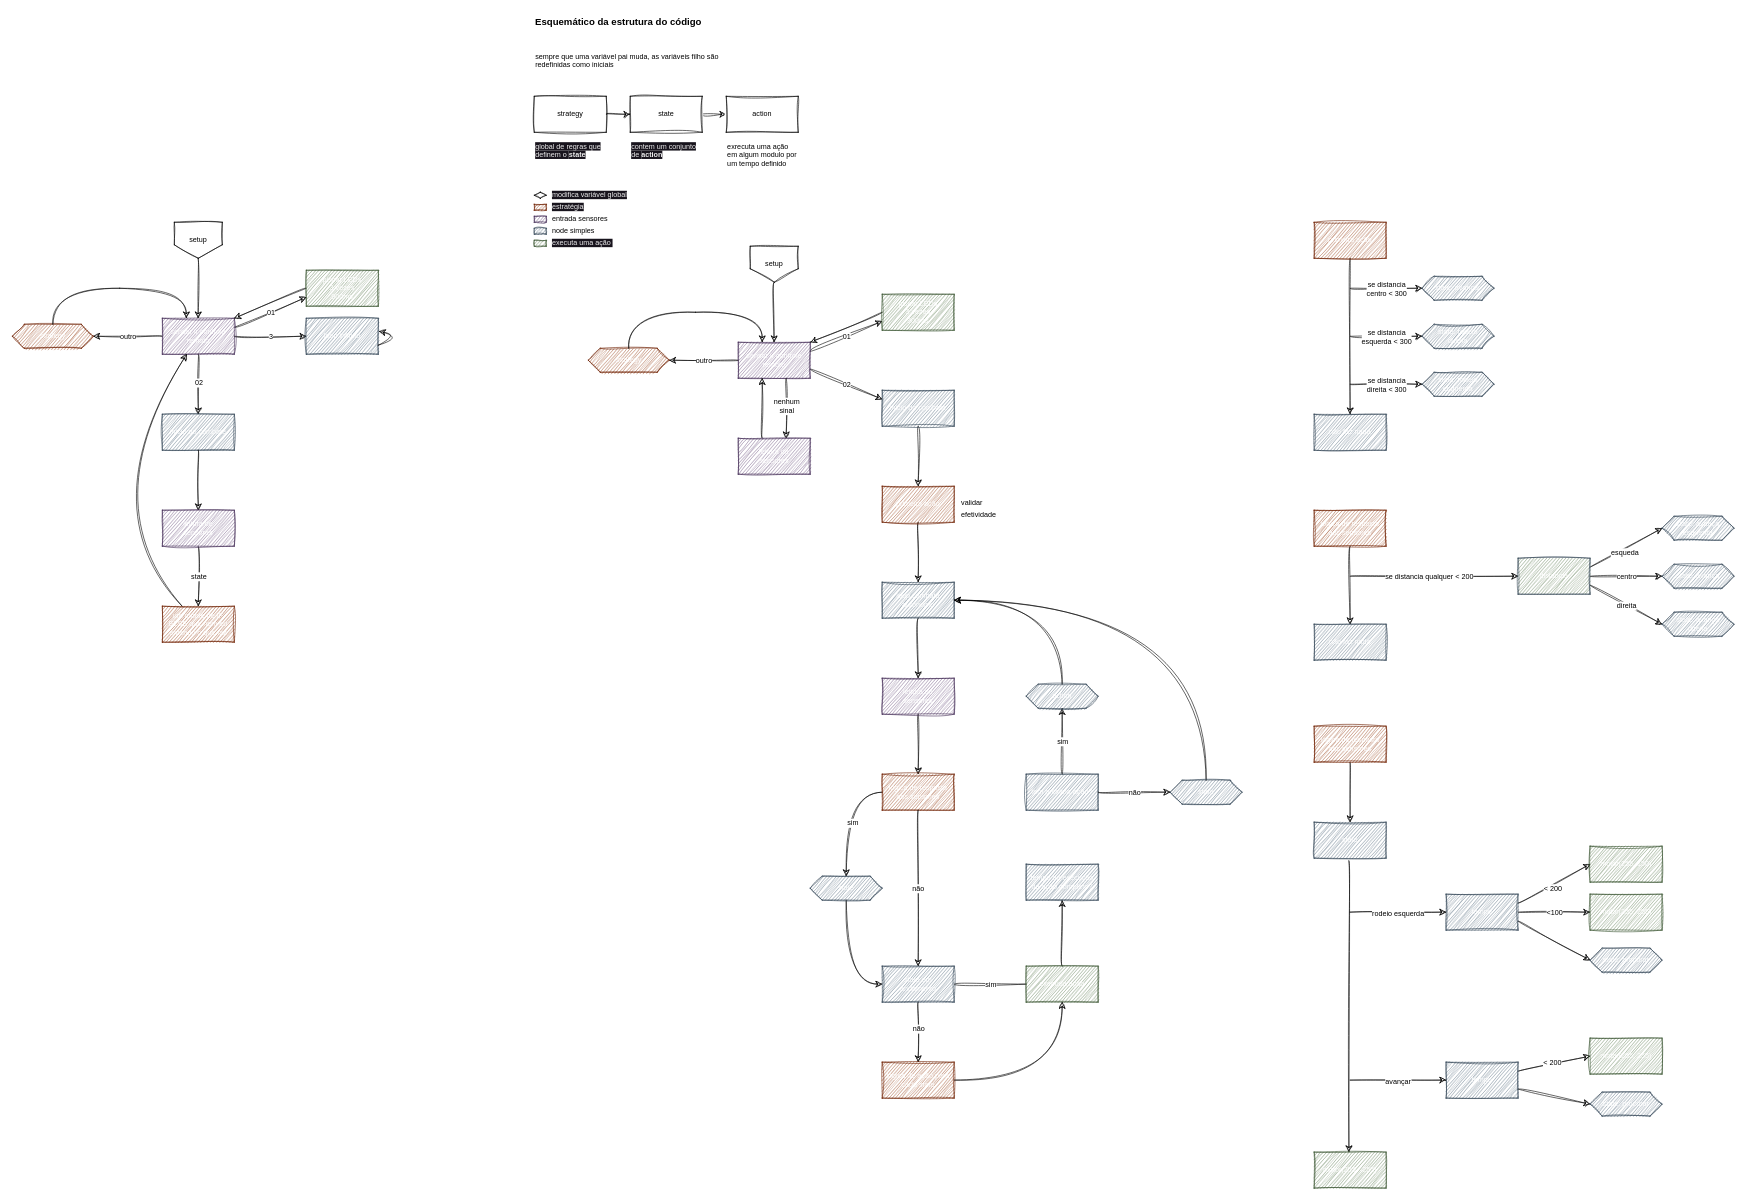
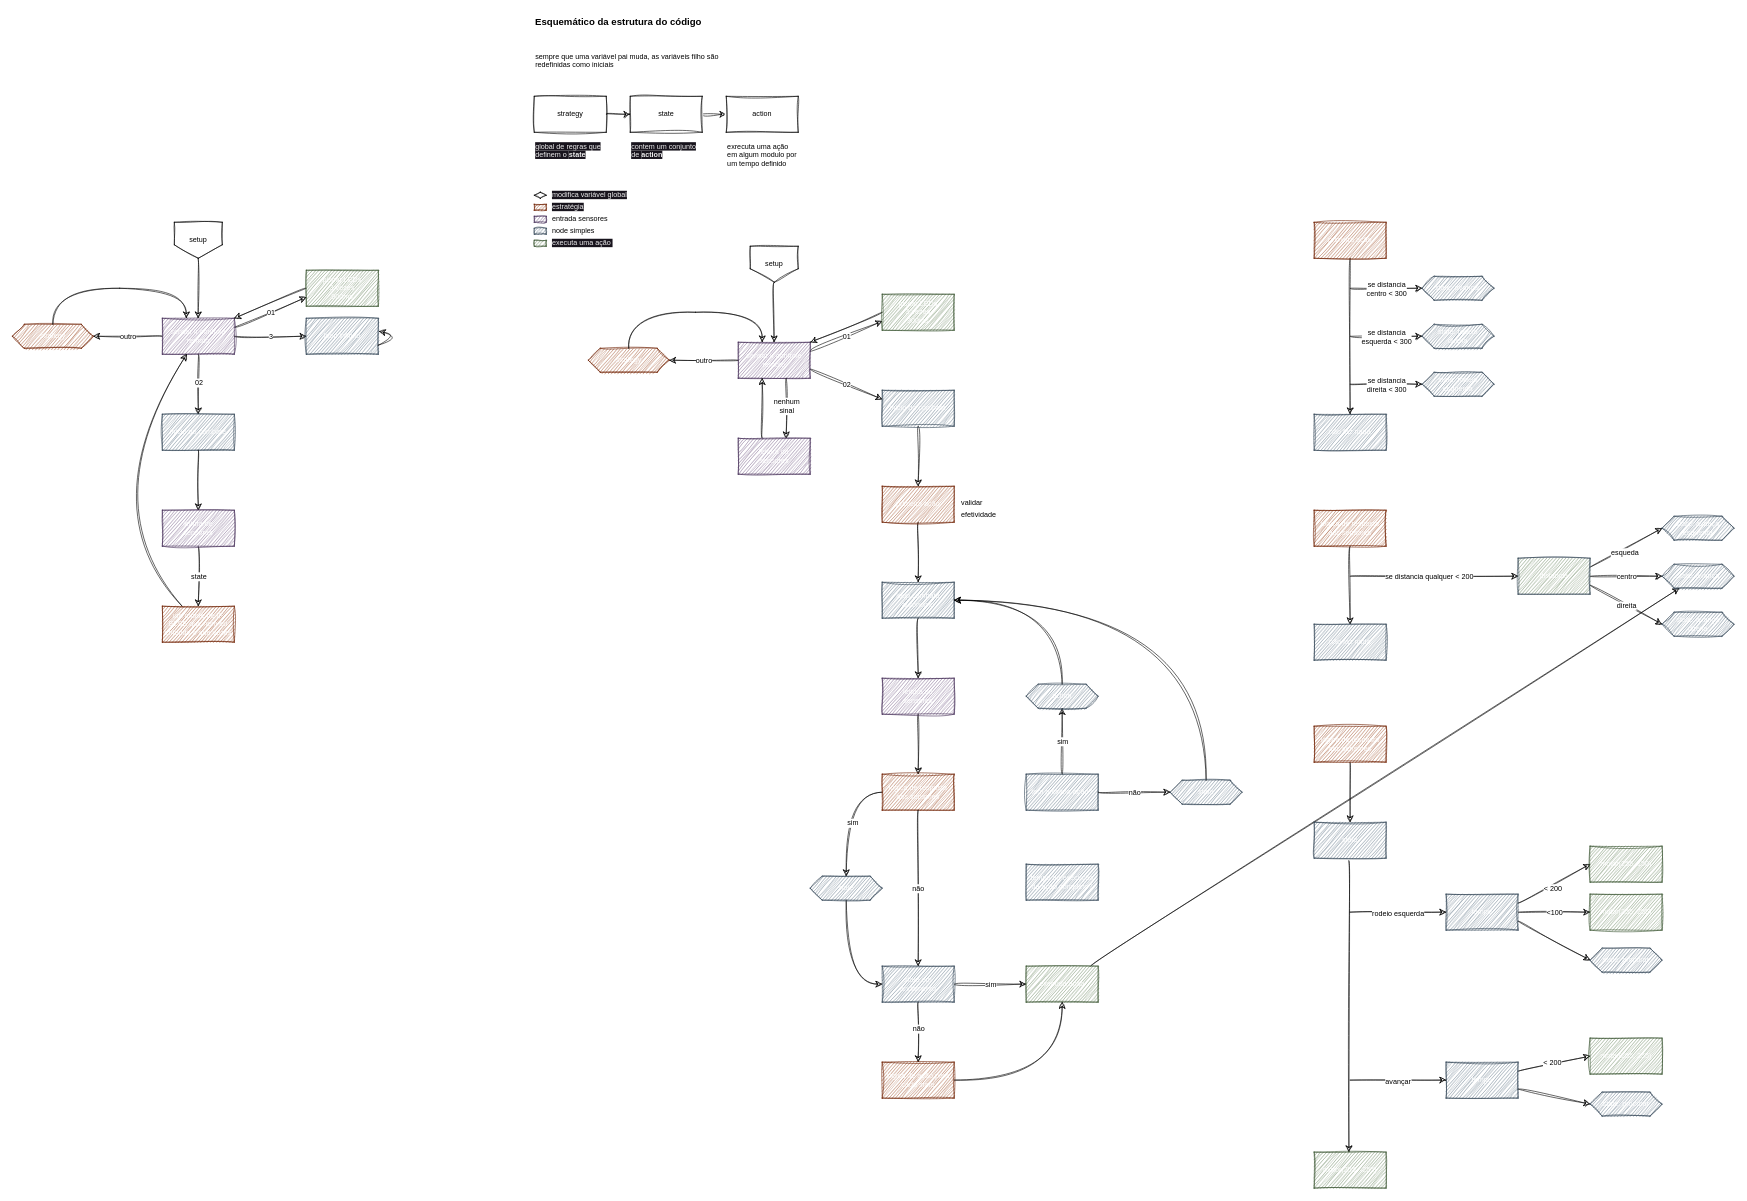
(198, 624) -> (198, 624)
(1062, 934) -> (1385, 777)
(1021, 984) -> (1019, 984)
